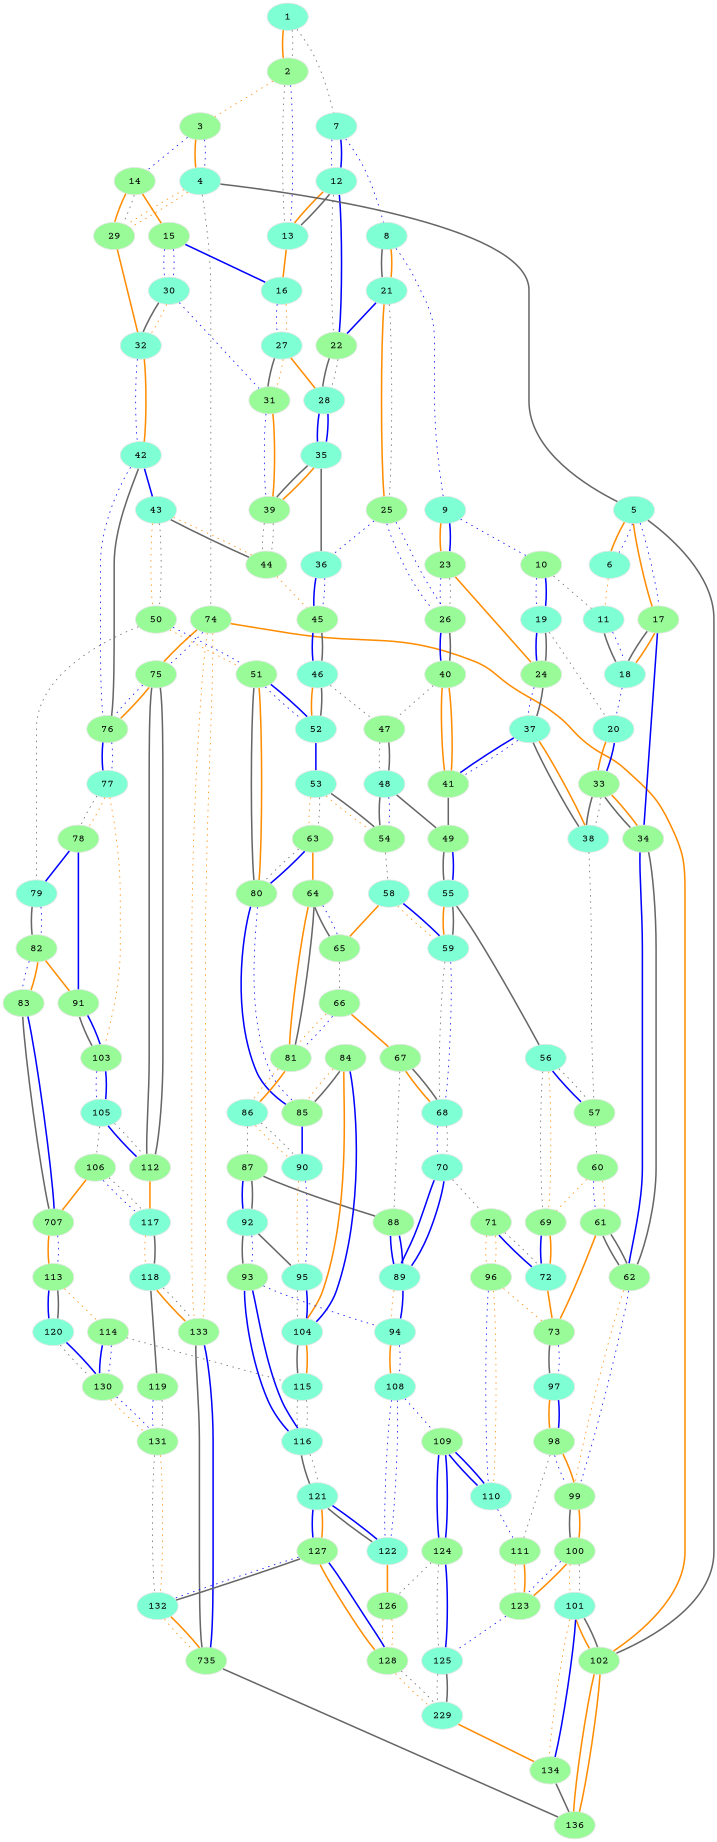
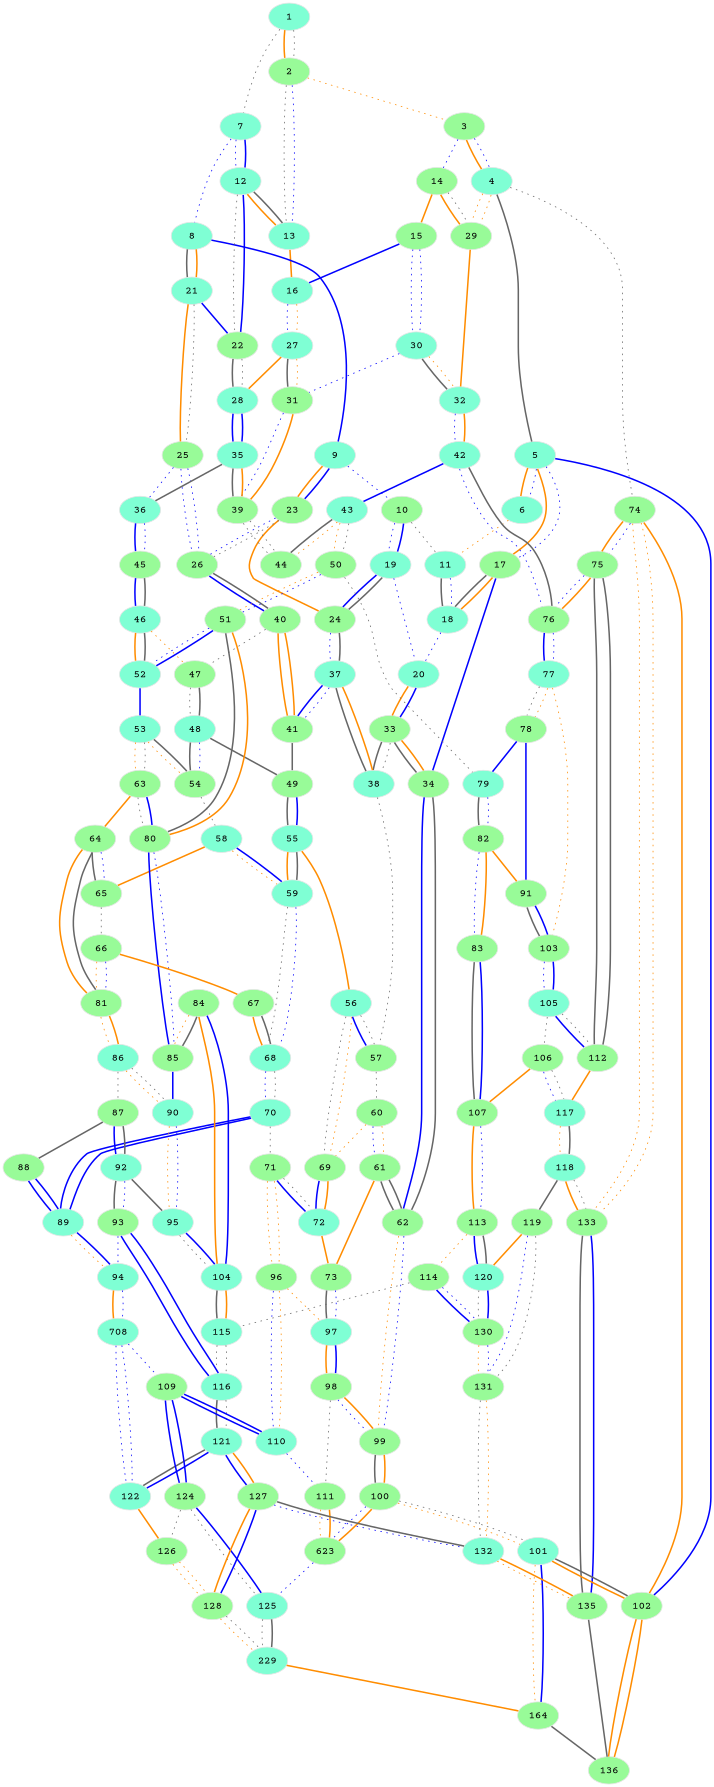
(435, 368) -> (333, 301)
(292, 592) -> none
(578, 674) -> (405, 620)
(351, 702) -> (167, 647)
(500, 974) -> (333, 917)
(714, 1098) -> (711, 987)
(397, 1140) -> none
(53, 1222) -> (477, 1113)
none -> (508, 1250)
(523, 1305) -> (304, 1304)
(395, 1387) -> (118, 1332)
(520, 1606) -> (325, 1551)
(206, 1661) -> (587, 1606)
(550, 1770) -> (538, 1716)
